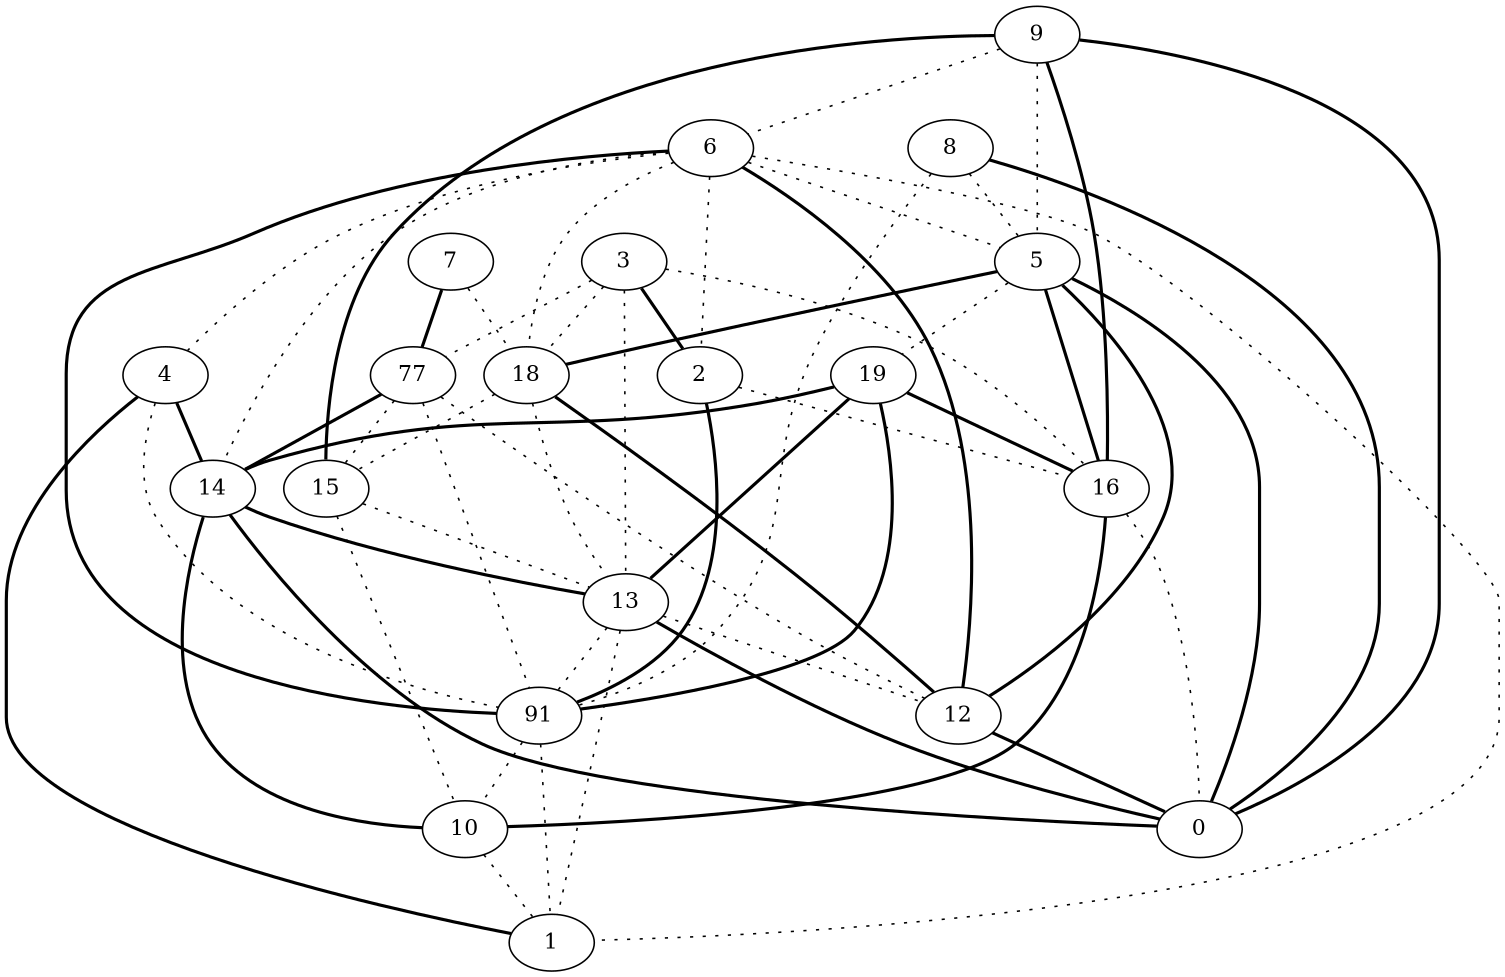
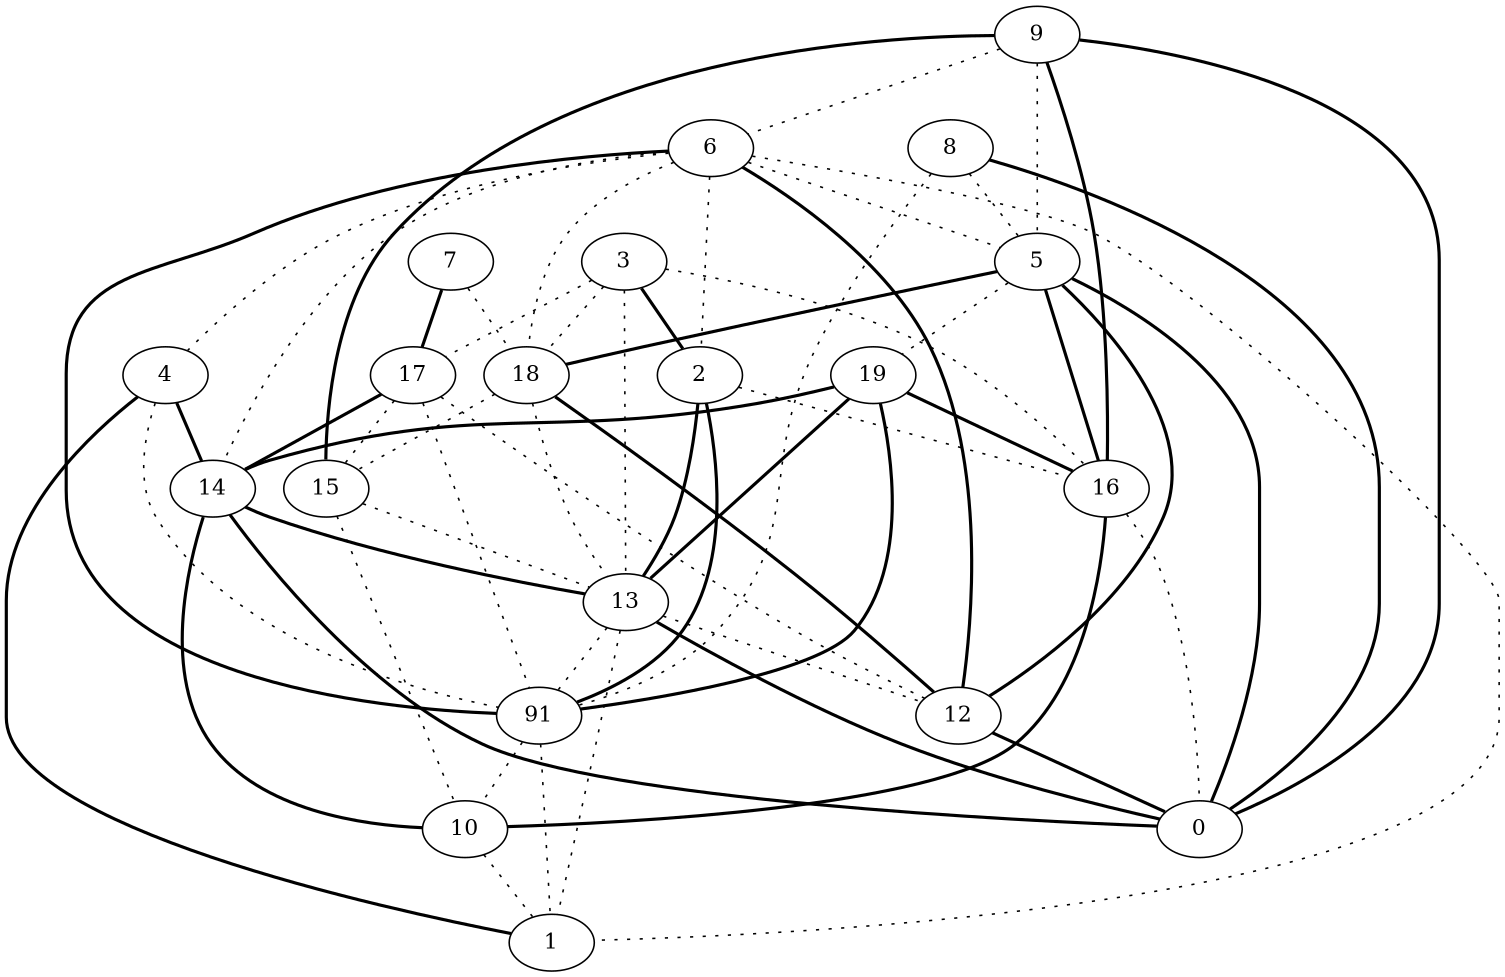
(413, 375) -> (413, 375)
none -> (680, 503)
